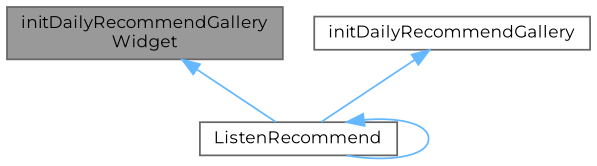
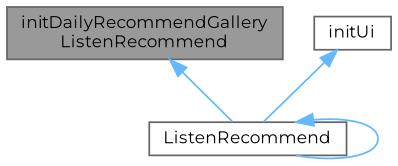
(145, 33) -> (145, 33)
(452, 33) -> (353, 33)
